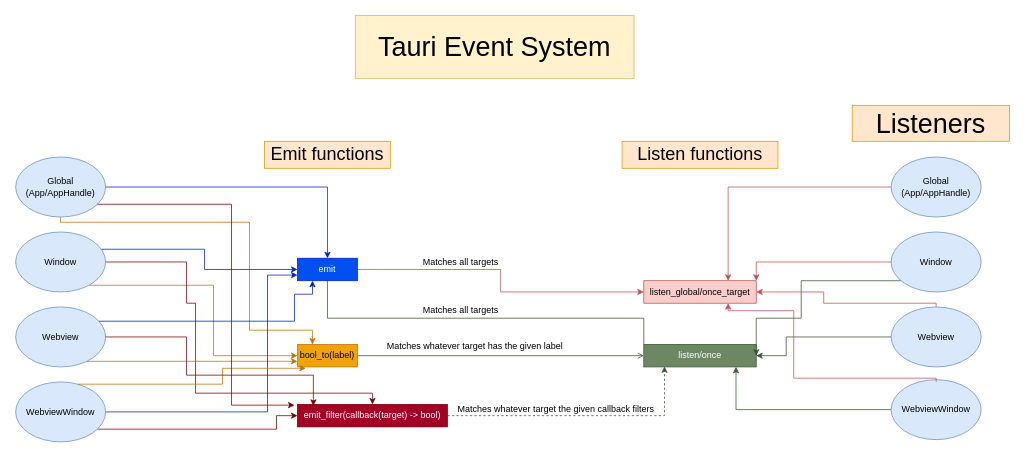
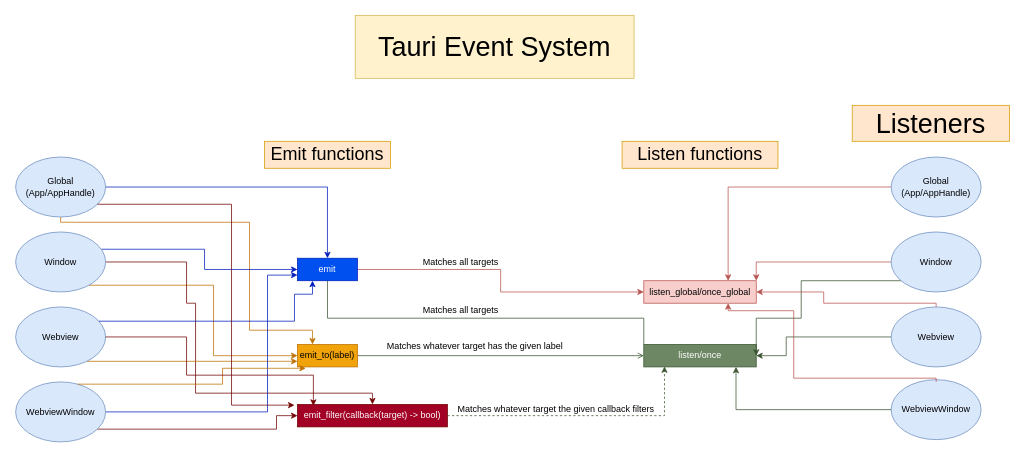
(700, 292) -> (700, 292)
(327, 356) -> (327, 356)
